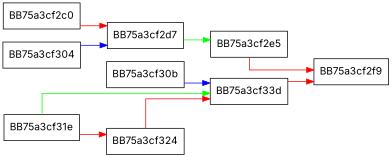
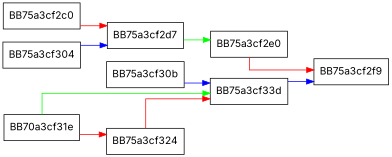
(249, 44) -> (249, 44)
(297, 82) -> (297, 82)
(42, 128) -> (42, 128)
